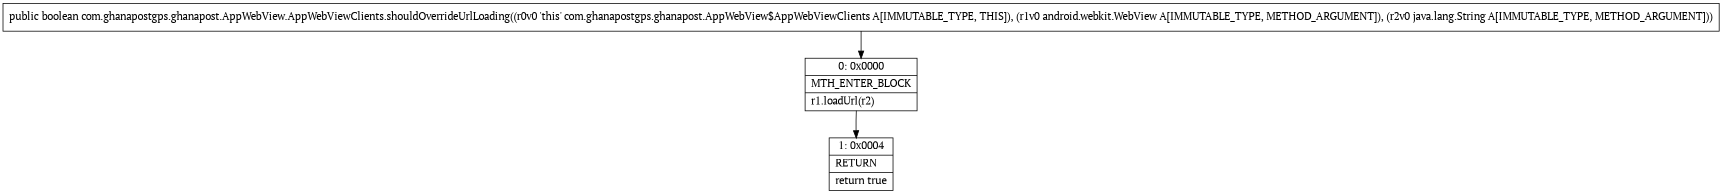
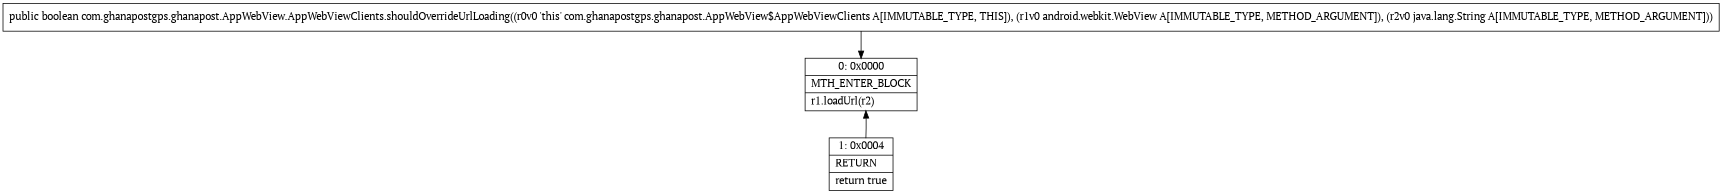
(856, 121) -> (866, 128)
